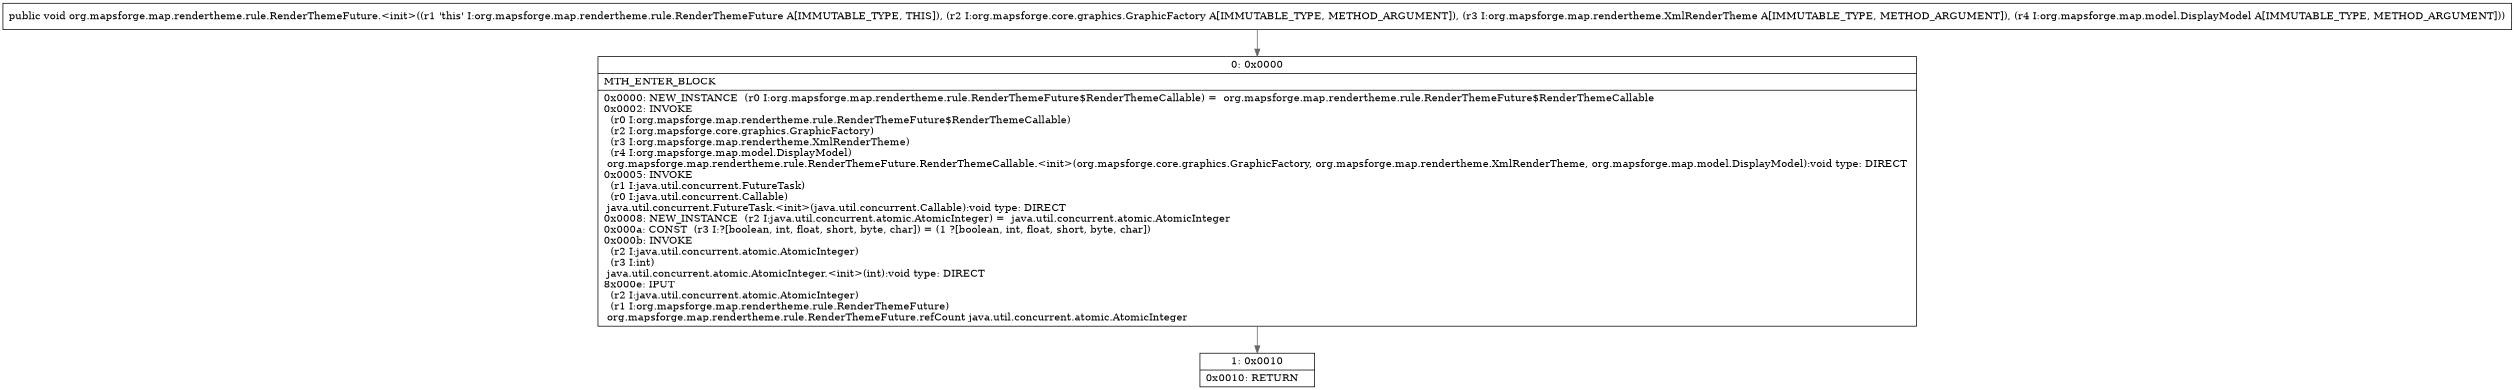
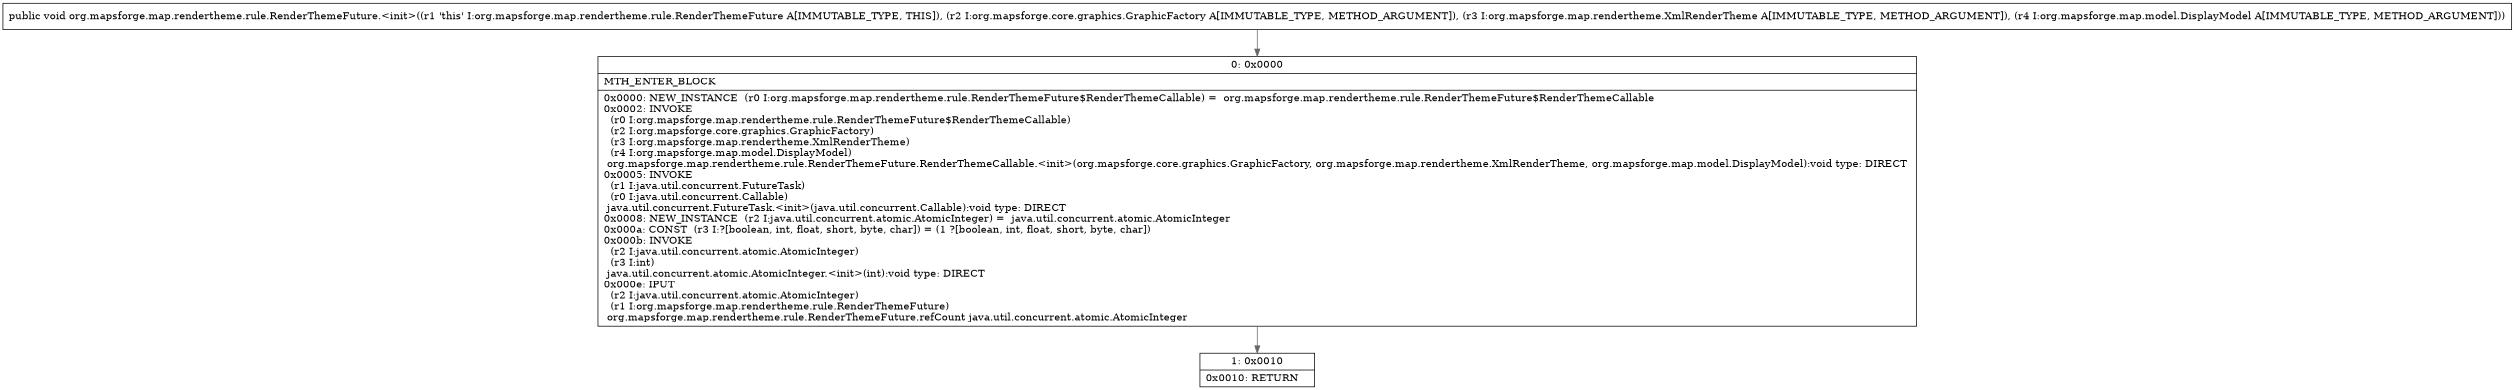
(643, 285) -> (643, 285)
